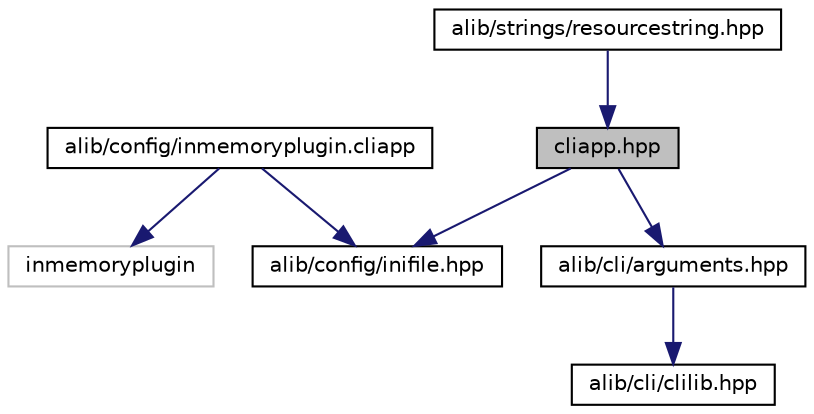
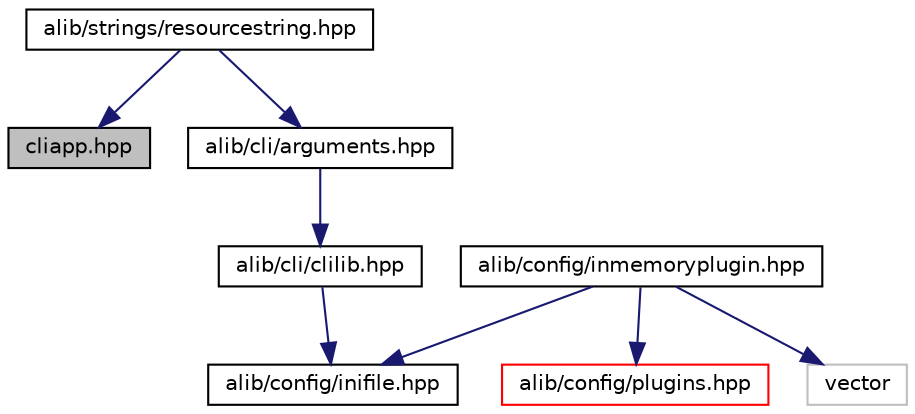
(240, 148) -> (642, 266)
(635, 198) -> (252, 81)
(502, 202) -> (325, 315)
(111, 266) -> (857, 385)
none -> (635, 385)
